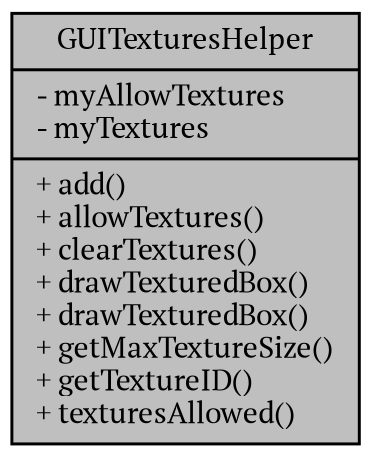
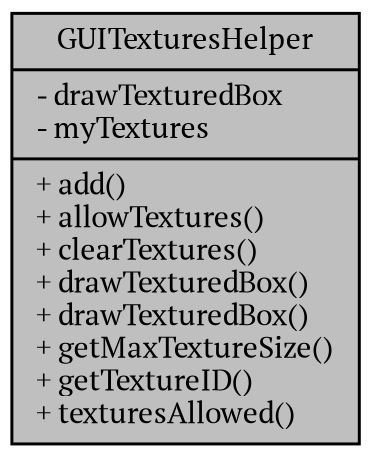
(162, 97) -> (160, 97)
